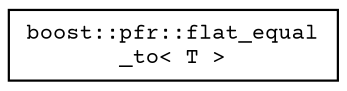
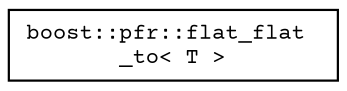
(173, 45) -> (173, 45)
